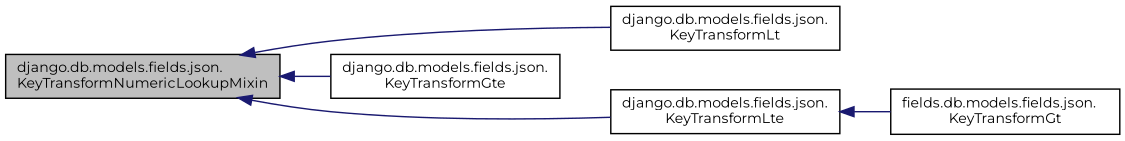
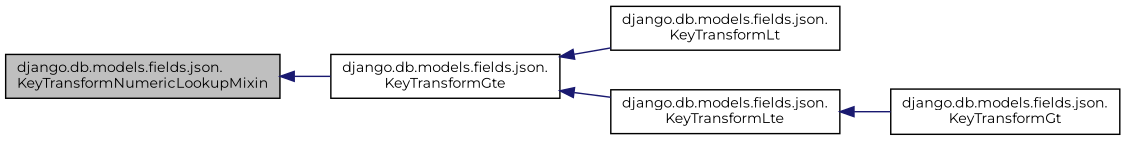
(432, 33) -> (592, 51)
(1005, 112) -> (1005, 112)
(431, 118) -> (592, 95)
